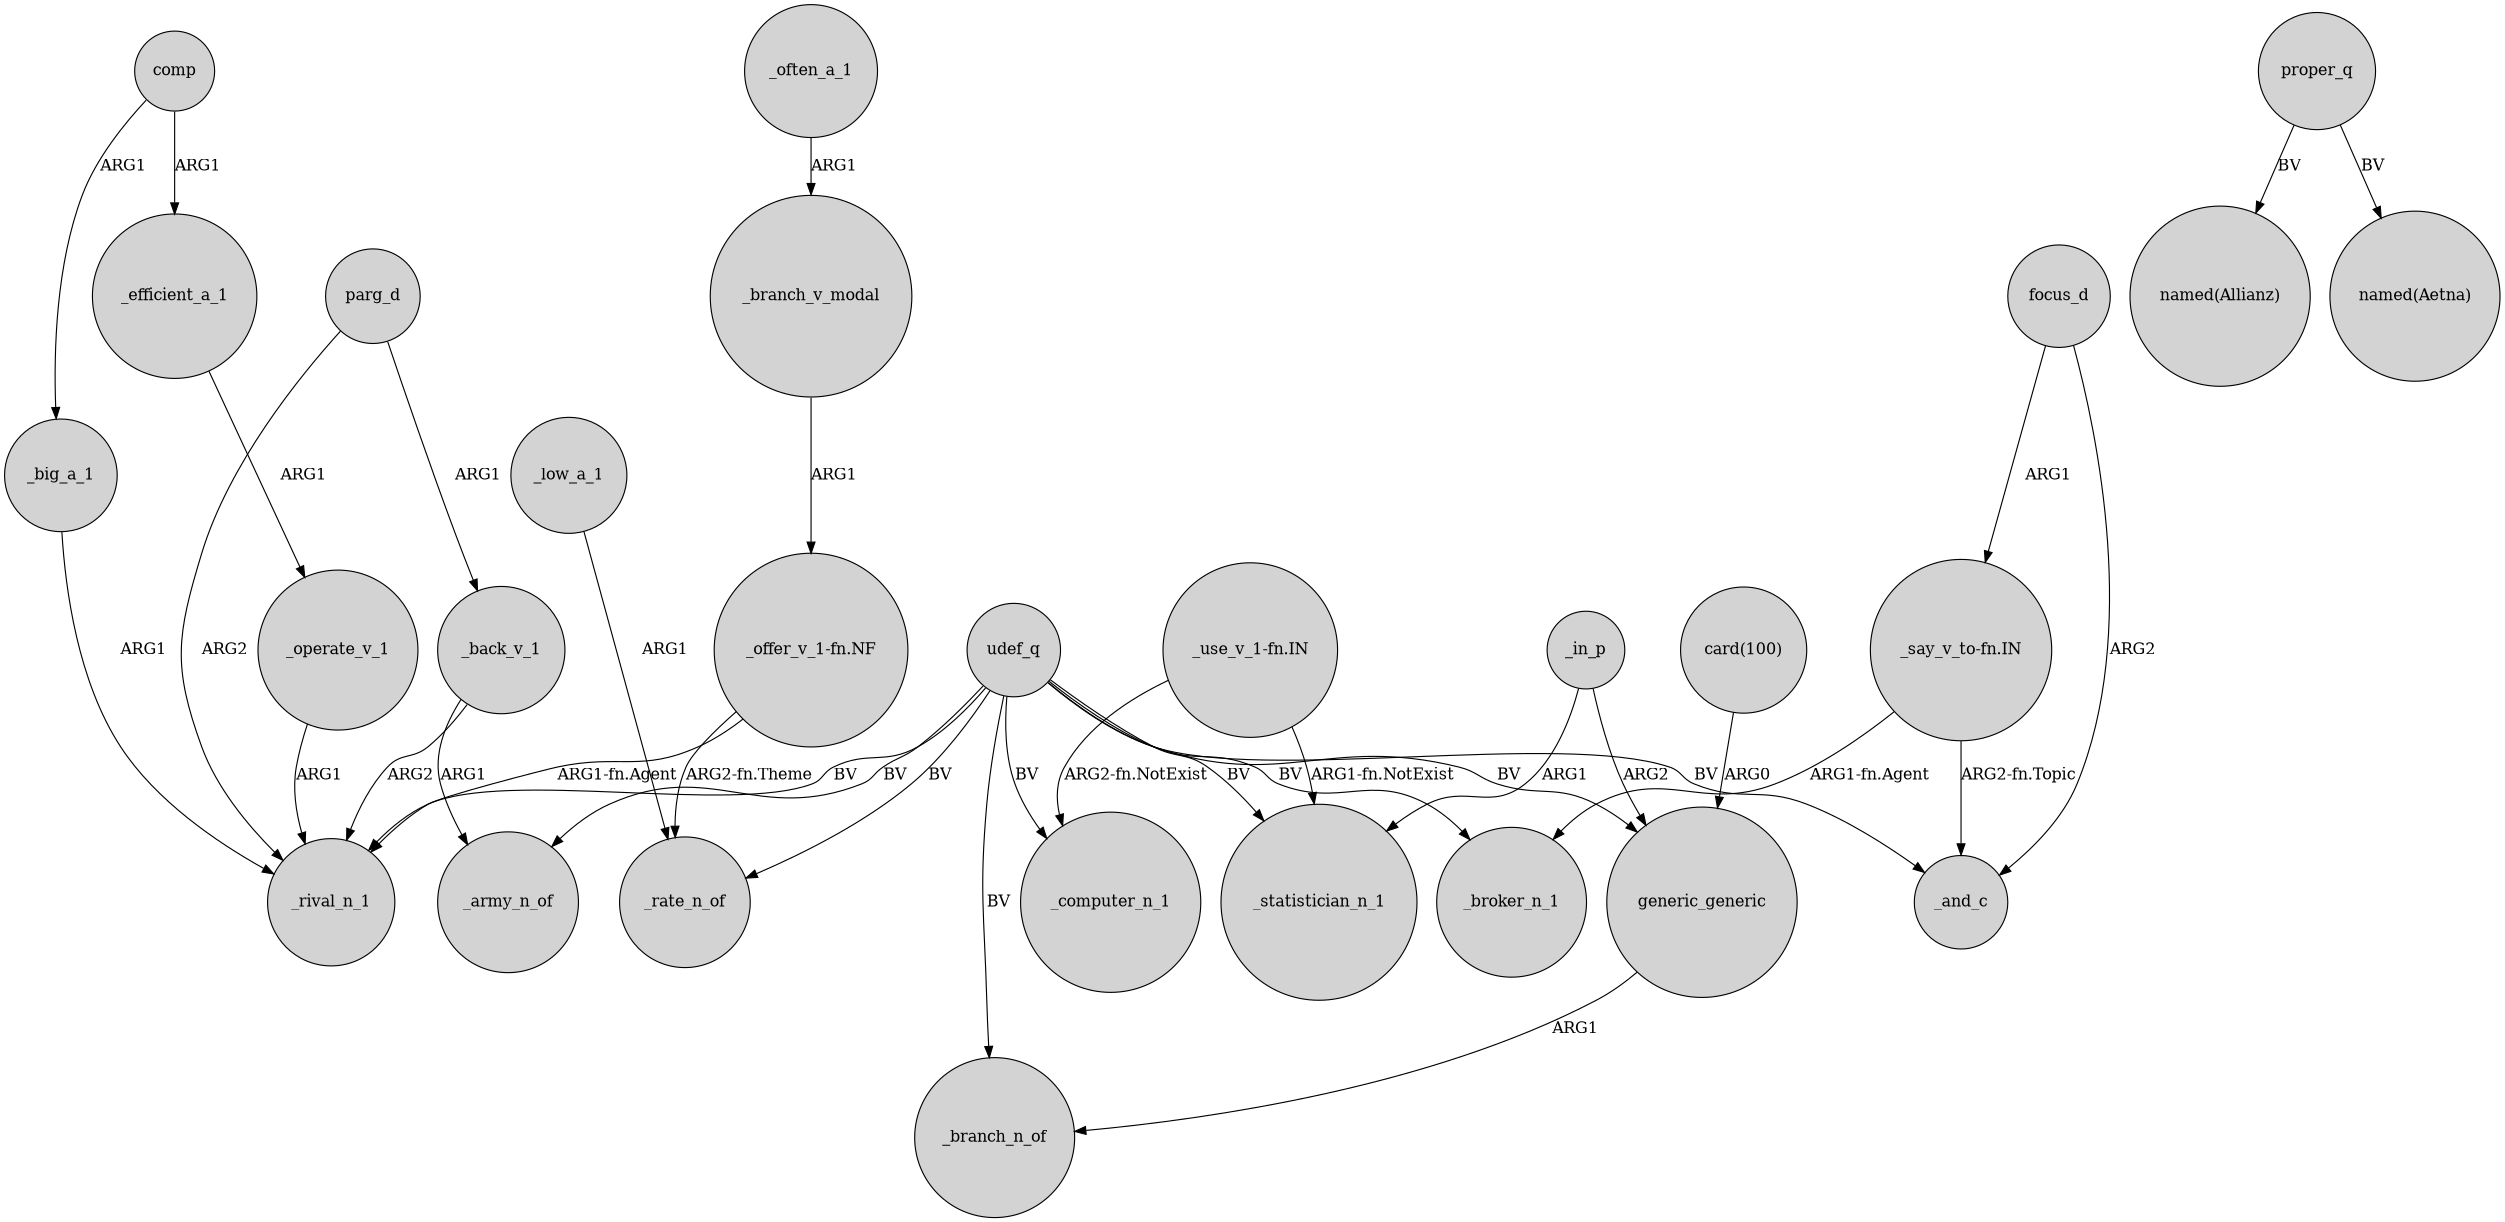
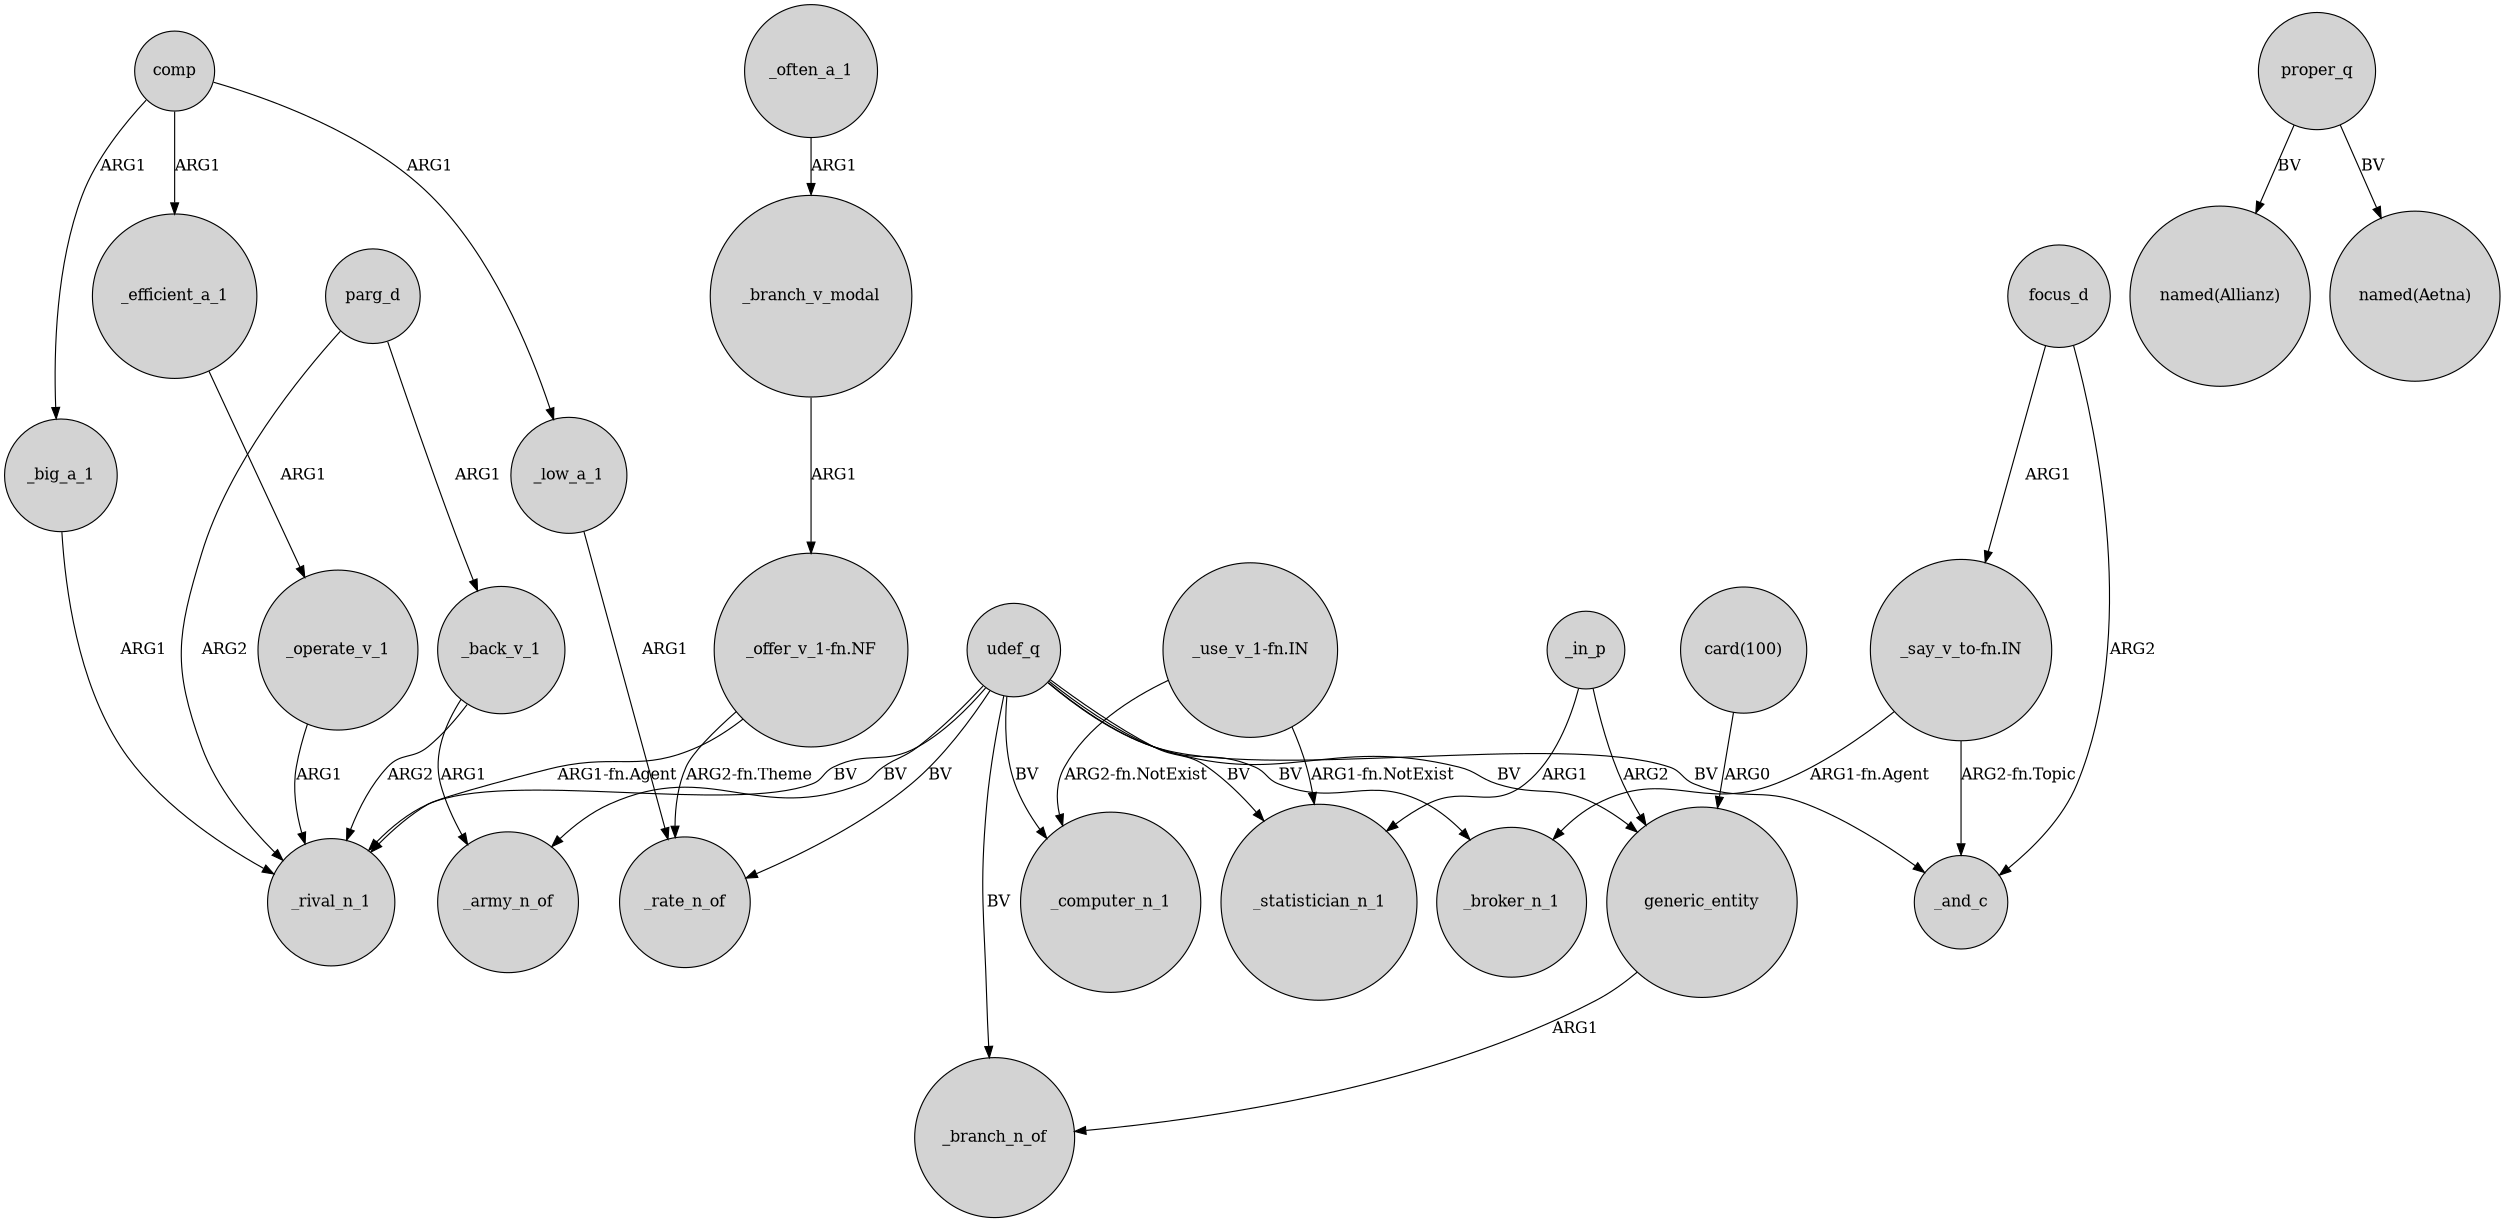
none -> (430, 195)
(1702, 902) -> (1702, 902)
